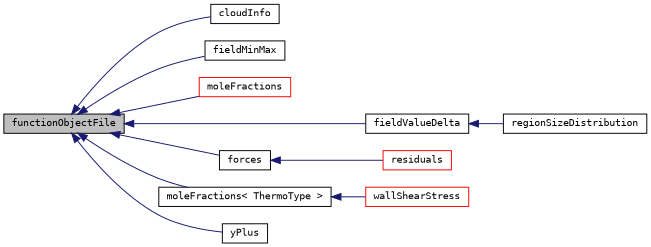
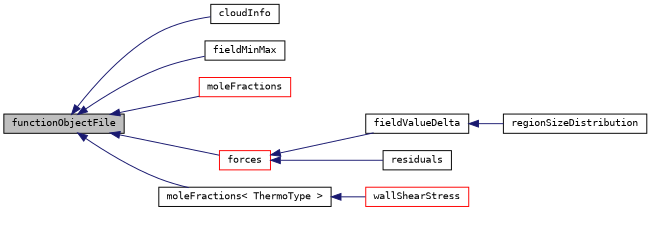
(250, 124) -> (327, 143)
(245, 160) -> (245, 160)
(417, 160) -> (417, 160)
(245, 233) -> none
